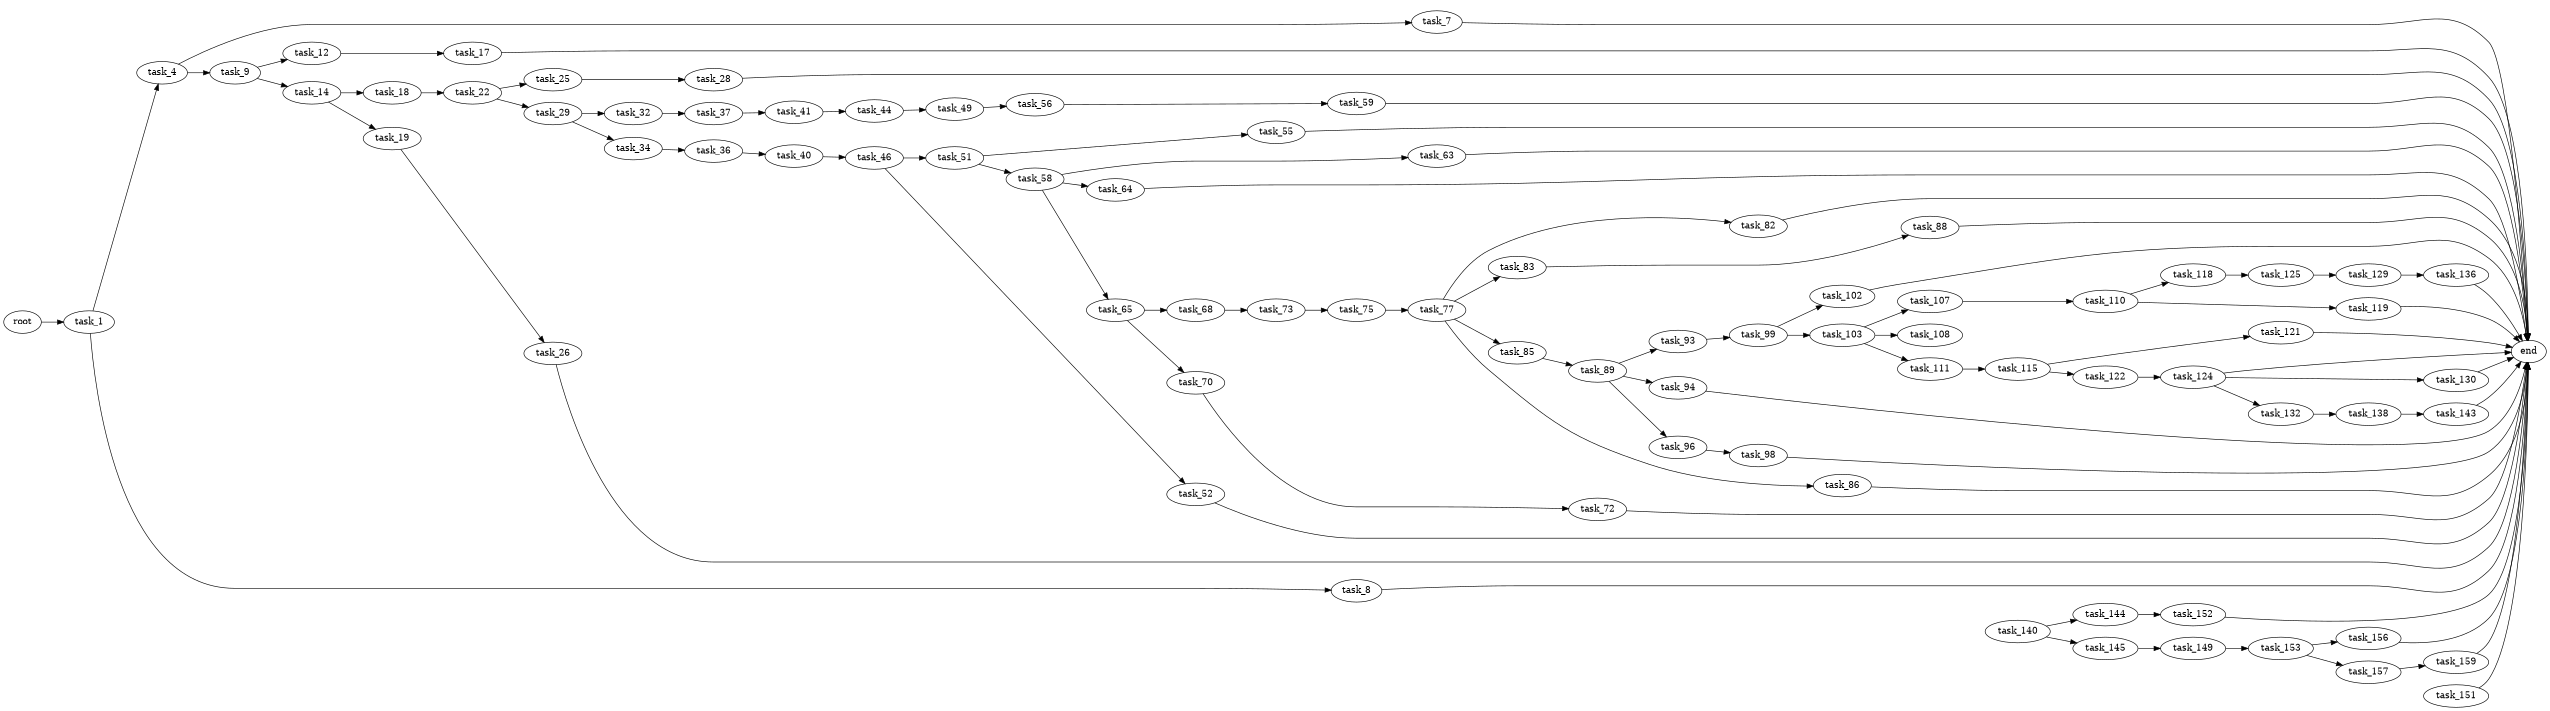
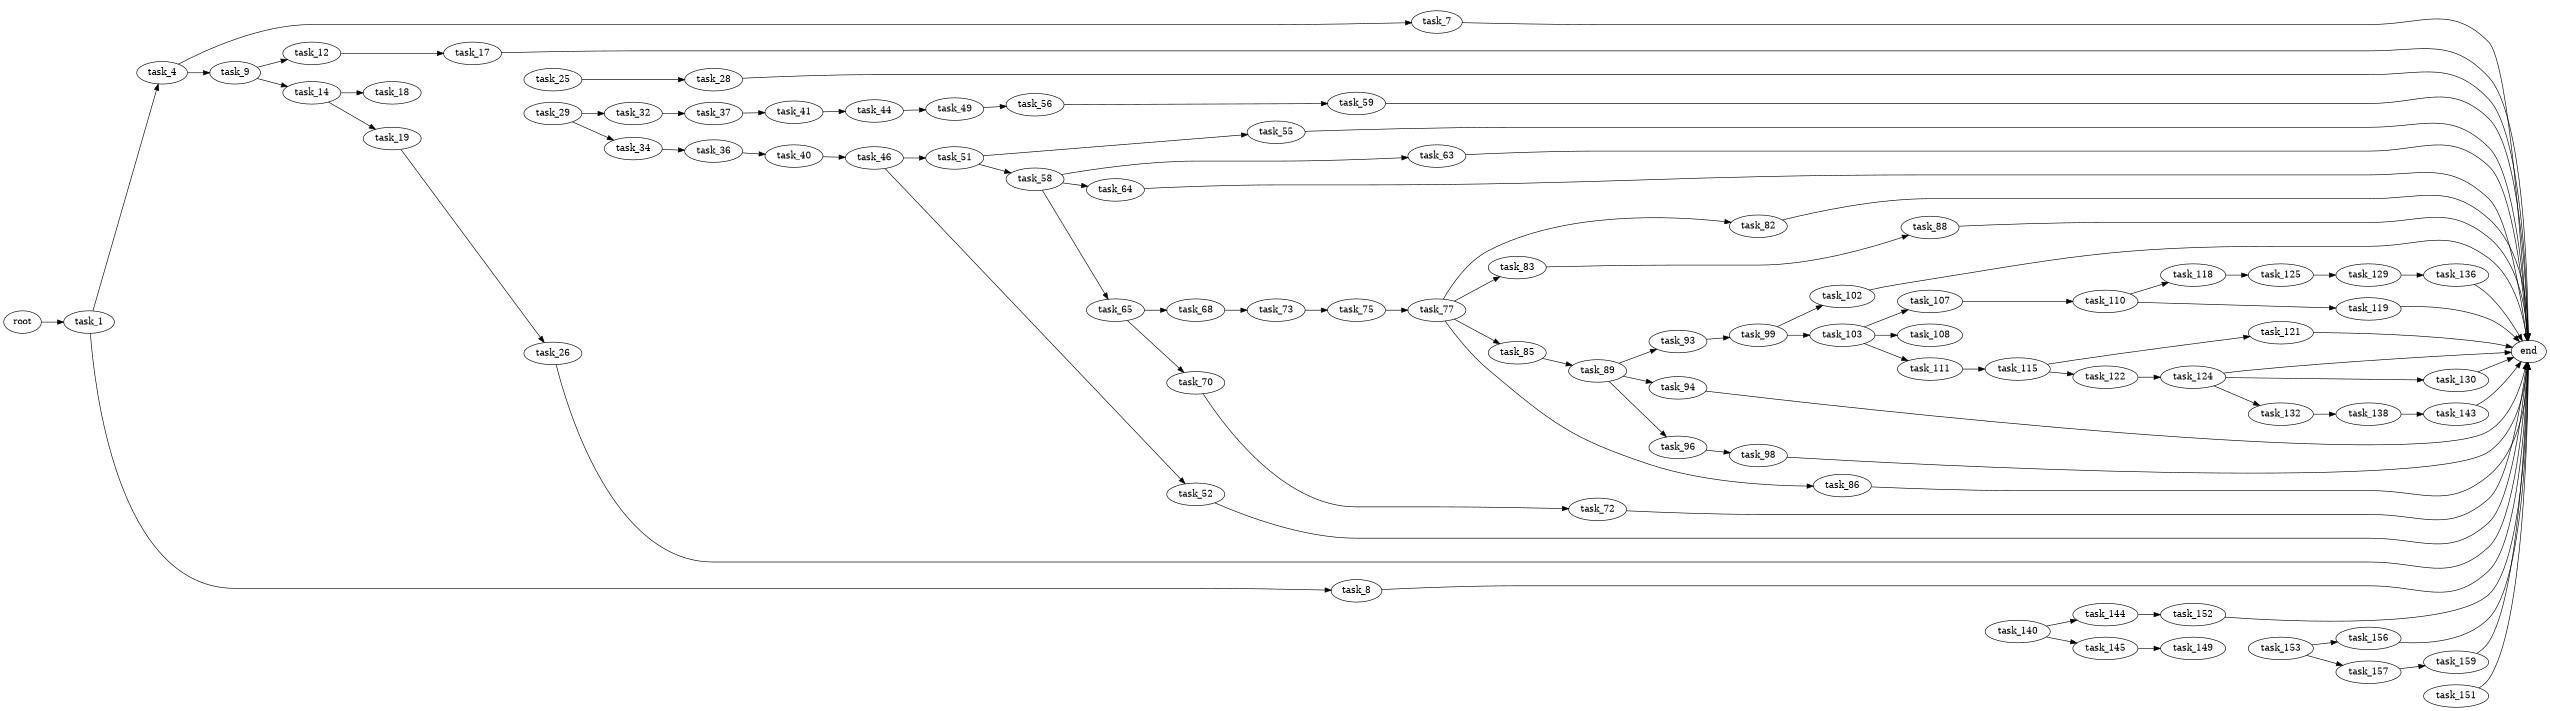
(473, 93) -> none
(2234, 648) -> none
